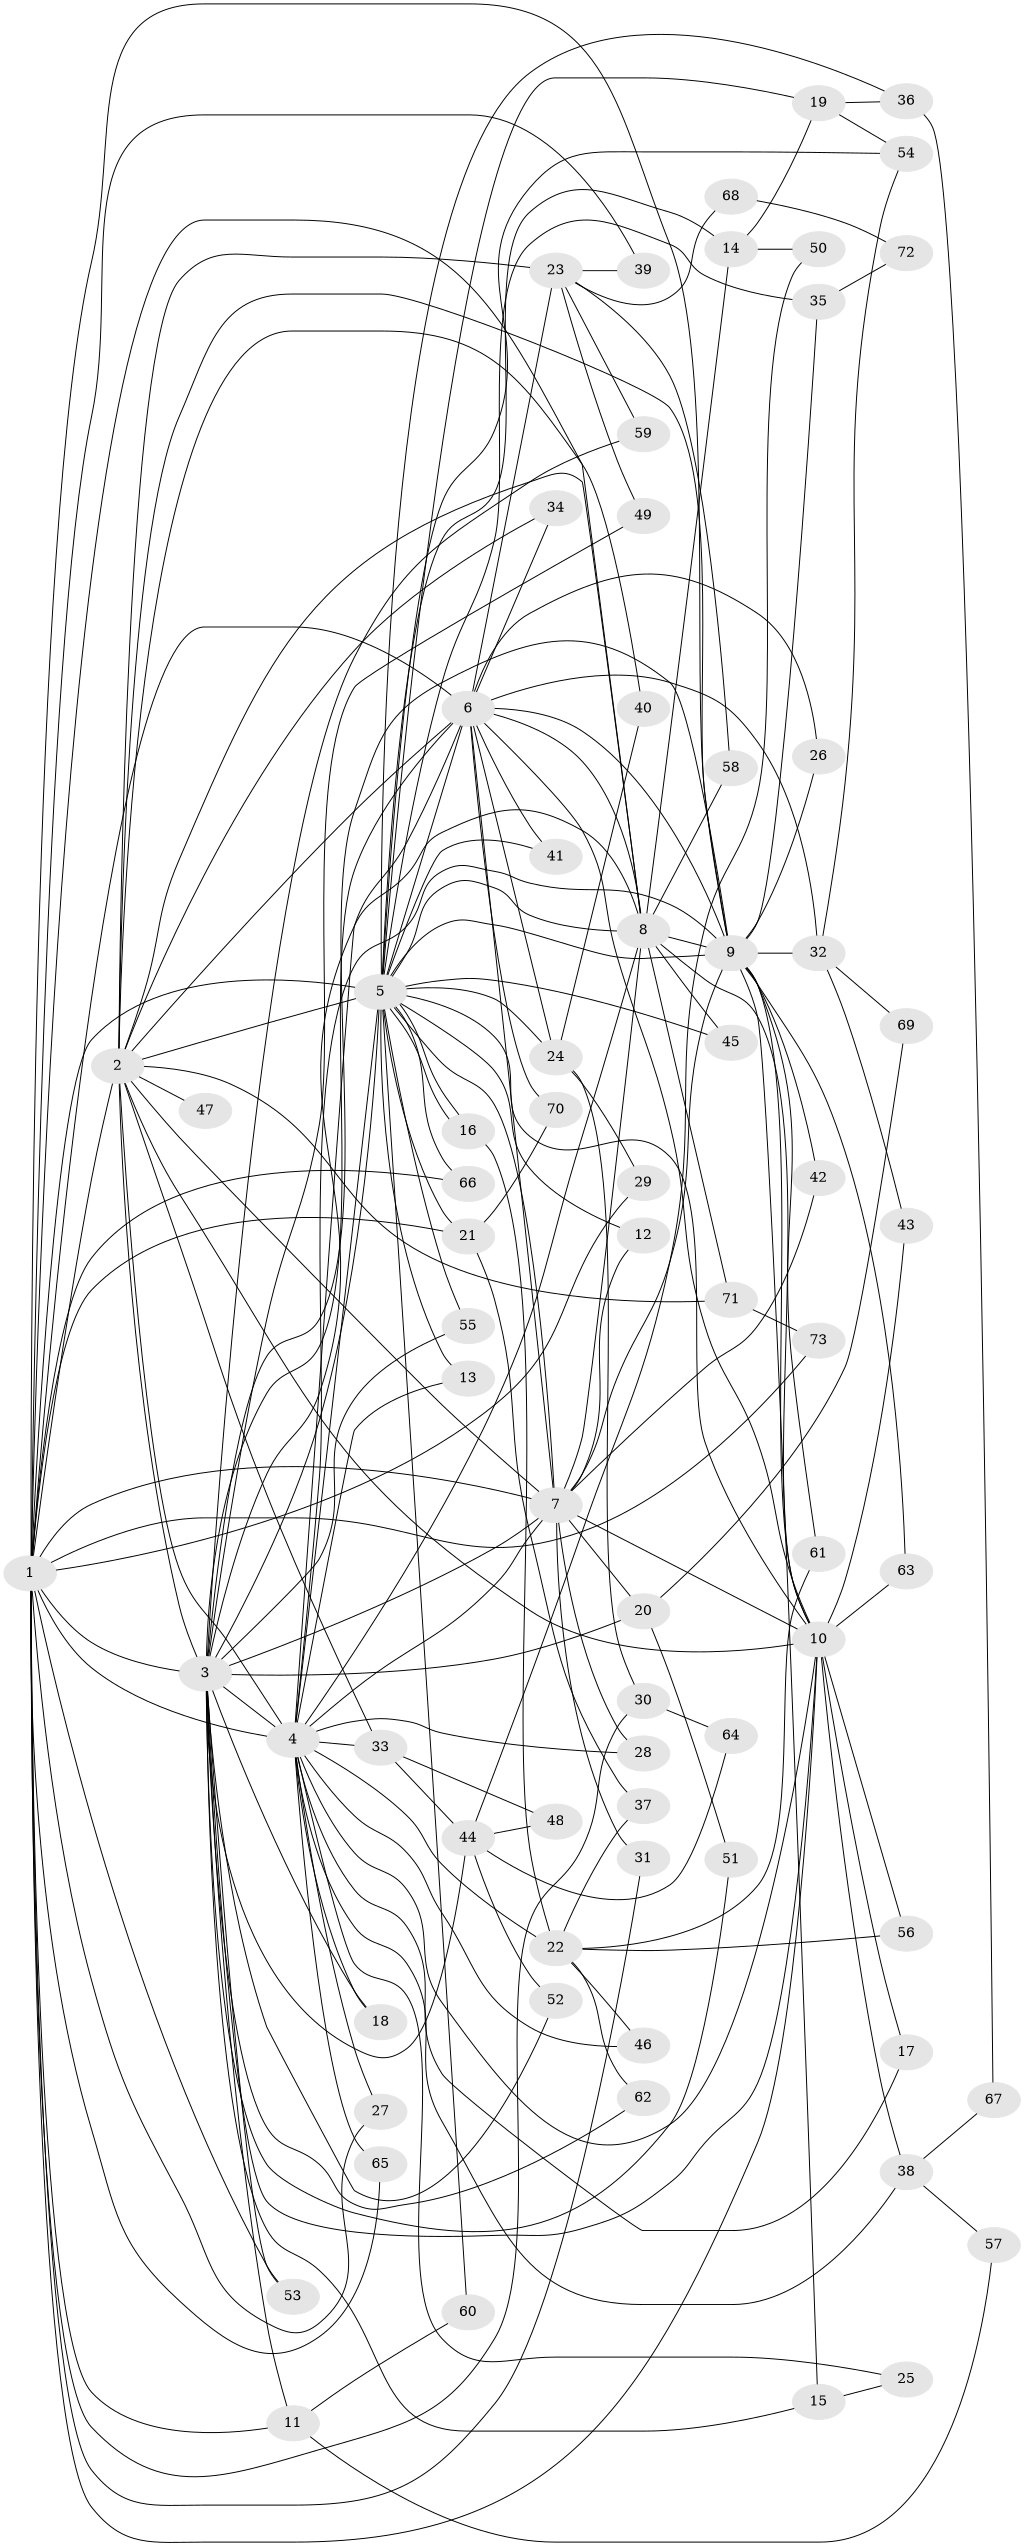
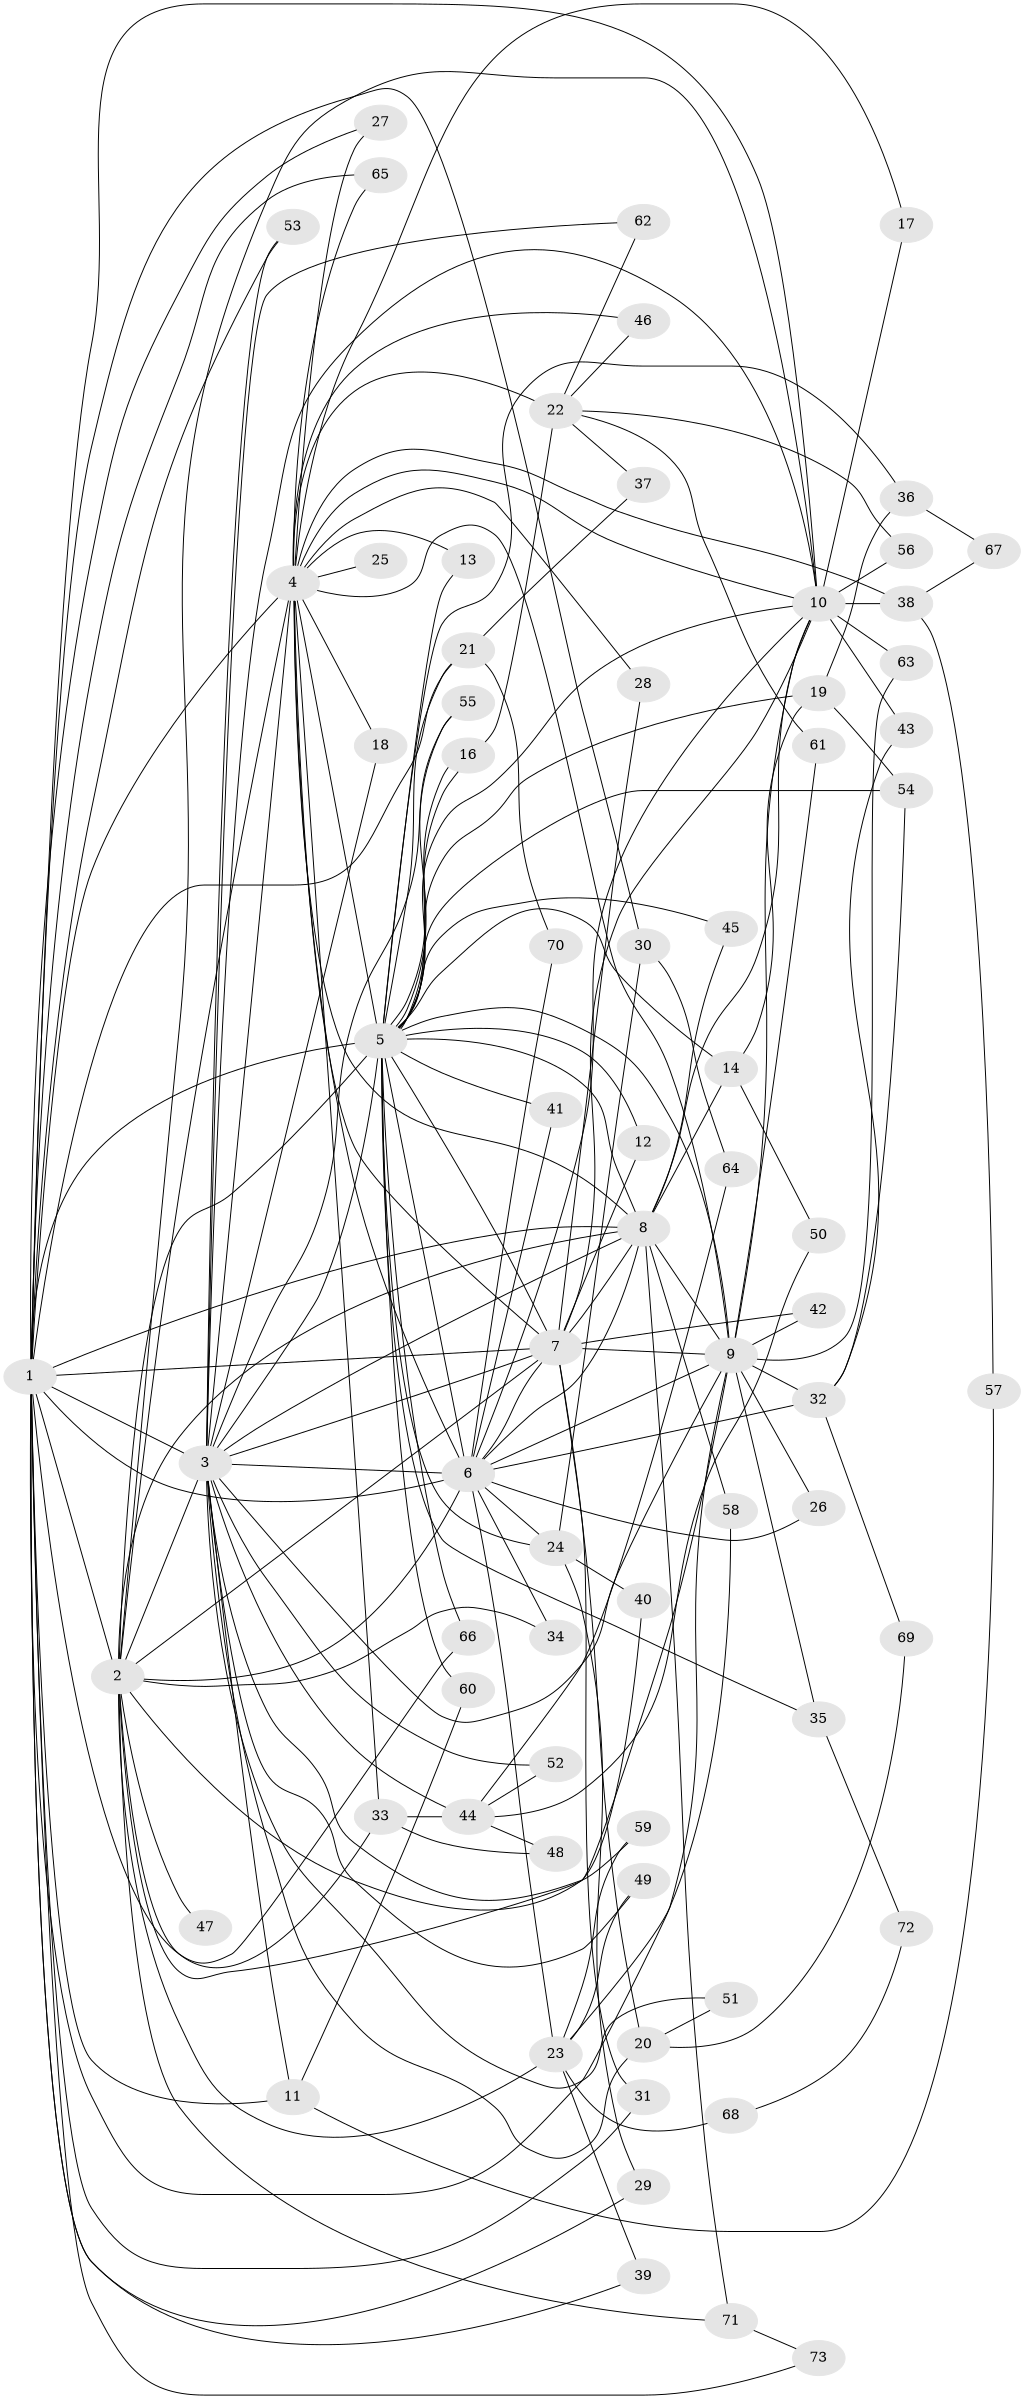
(819, 2402) -> none
